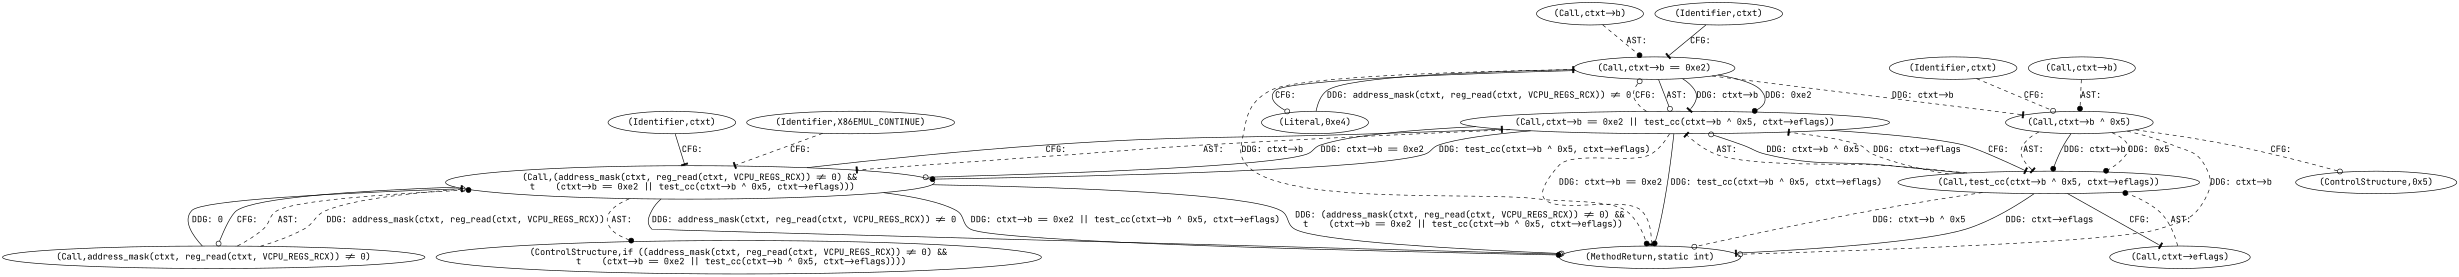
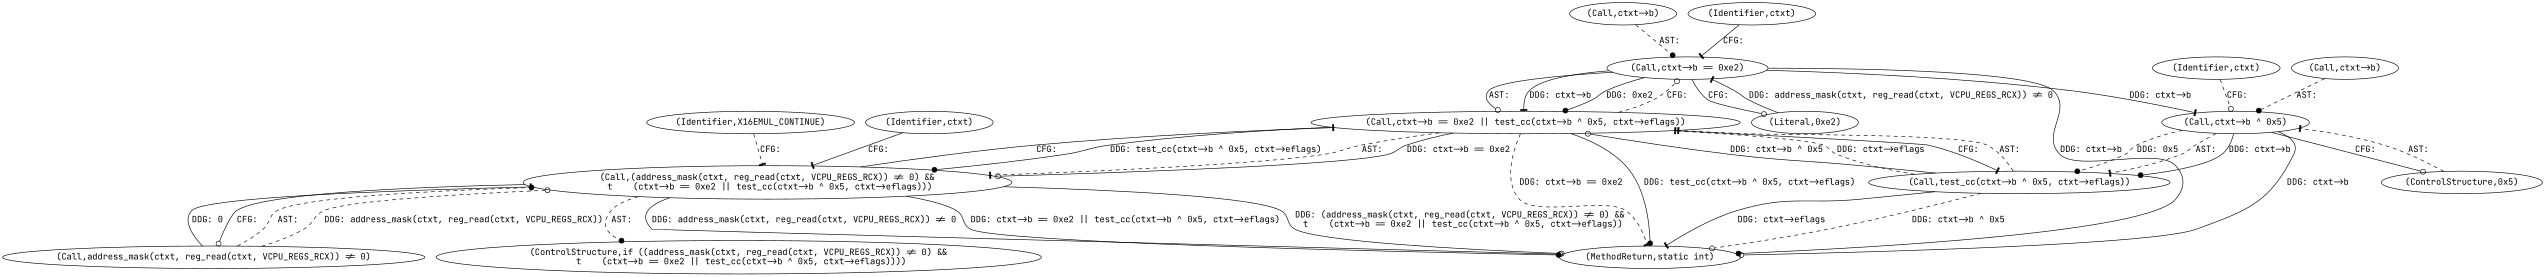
(1867, 95) -> (1981, 82)
(851, 123) -> (751, 123)
(1315, 123) -> (1805, 123)
none -> (2375, 143)
(2237, 146) -> (2346, 152)
(1279, 181) -> (2155, 159)
(2041, 242) -> (2050, 244)
(2180, 257) -> none
